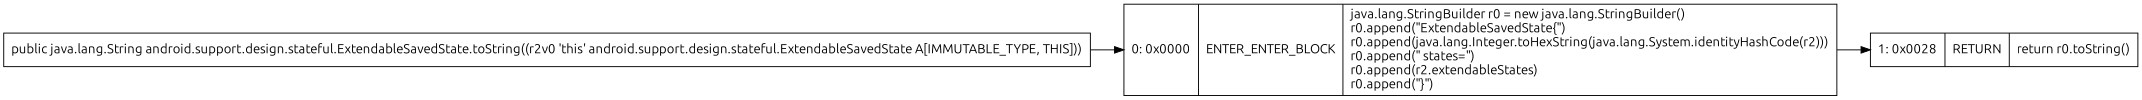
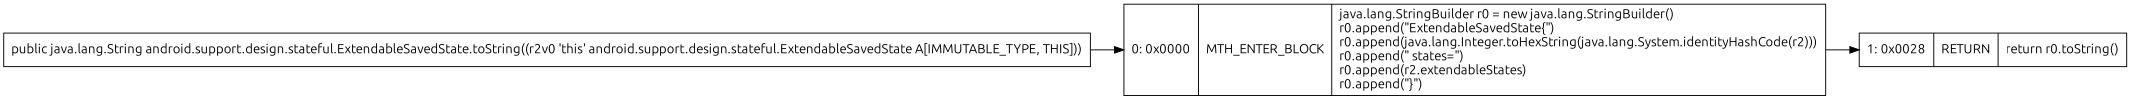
(1271, 49) -> (1265, 49)
